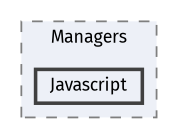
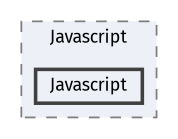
(89, 38) -> (89, 38)
